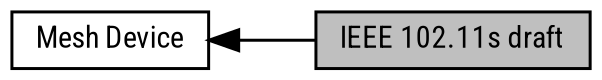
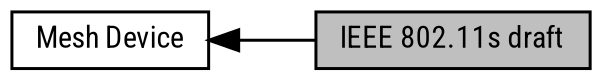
(453, 40) -> (453, 40)
